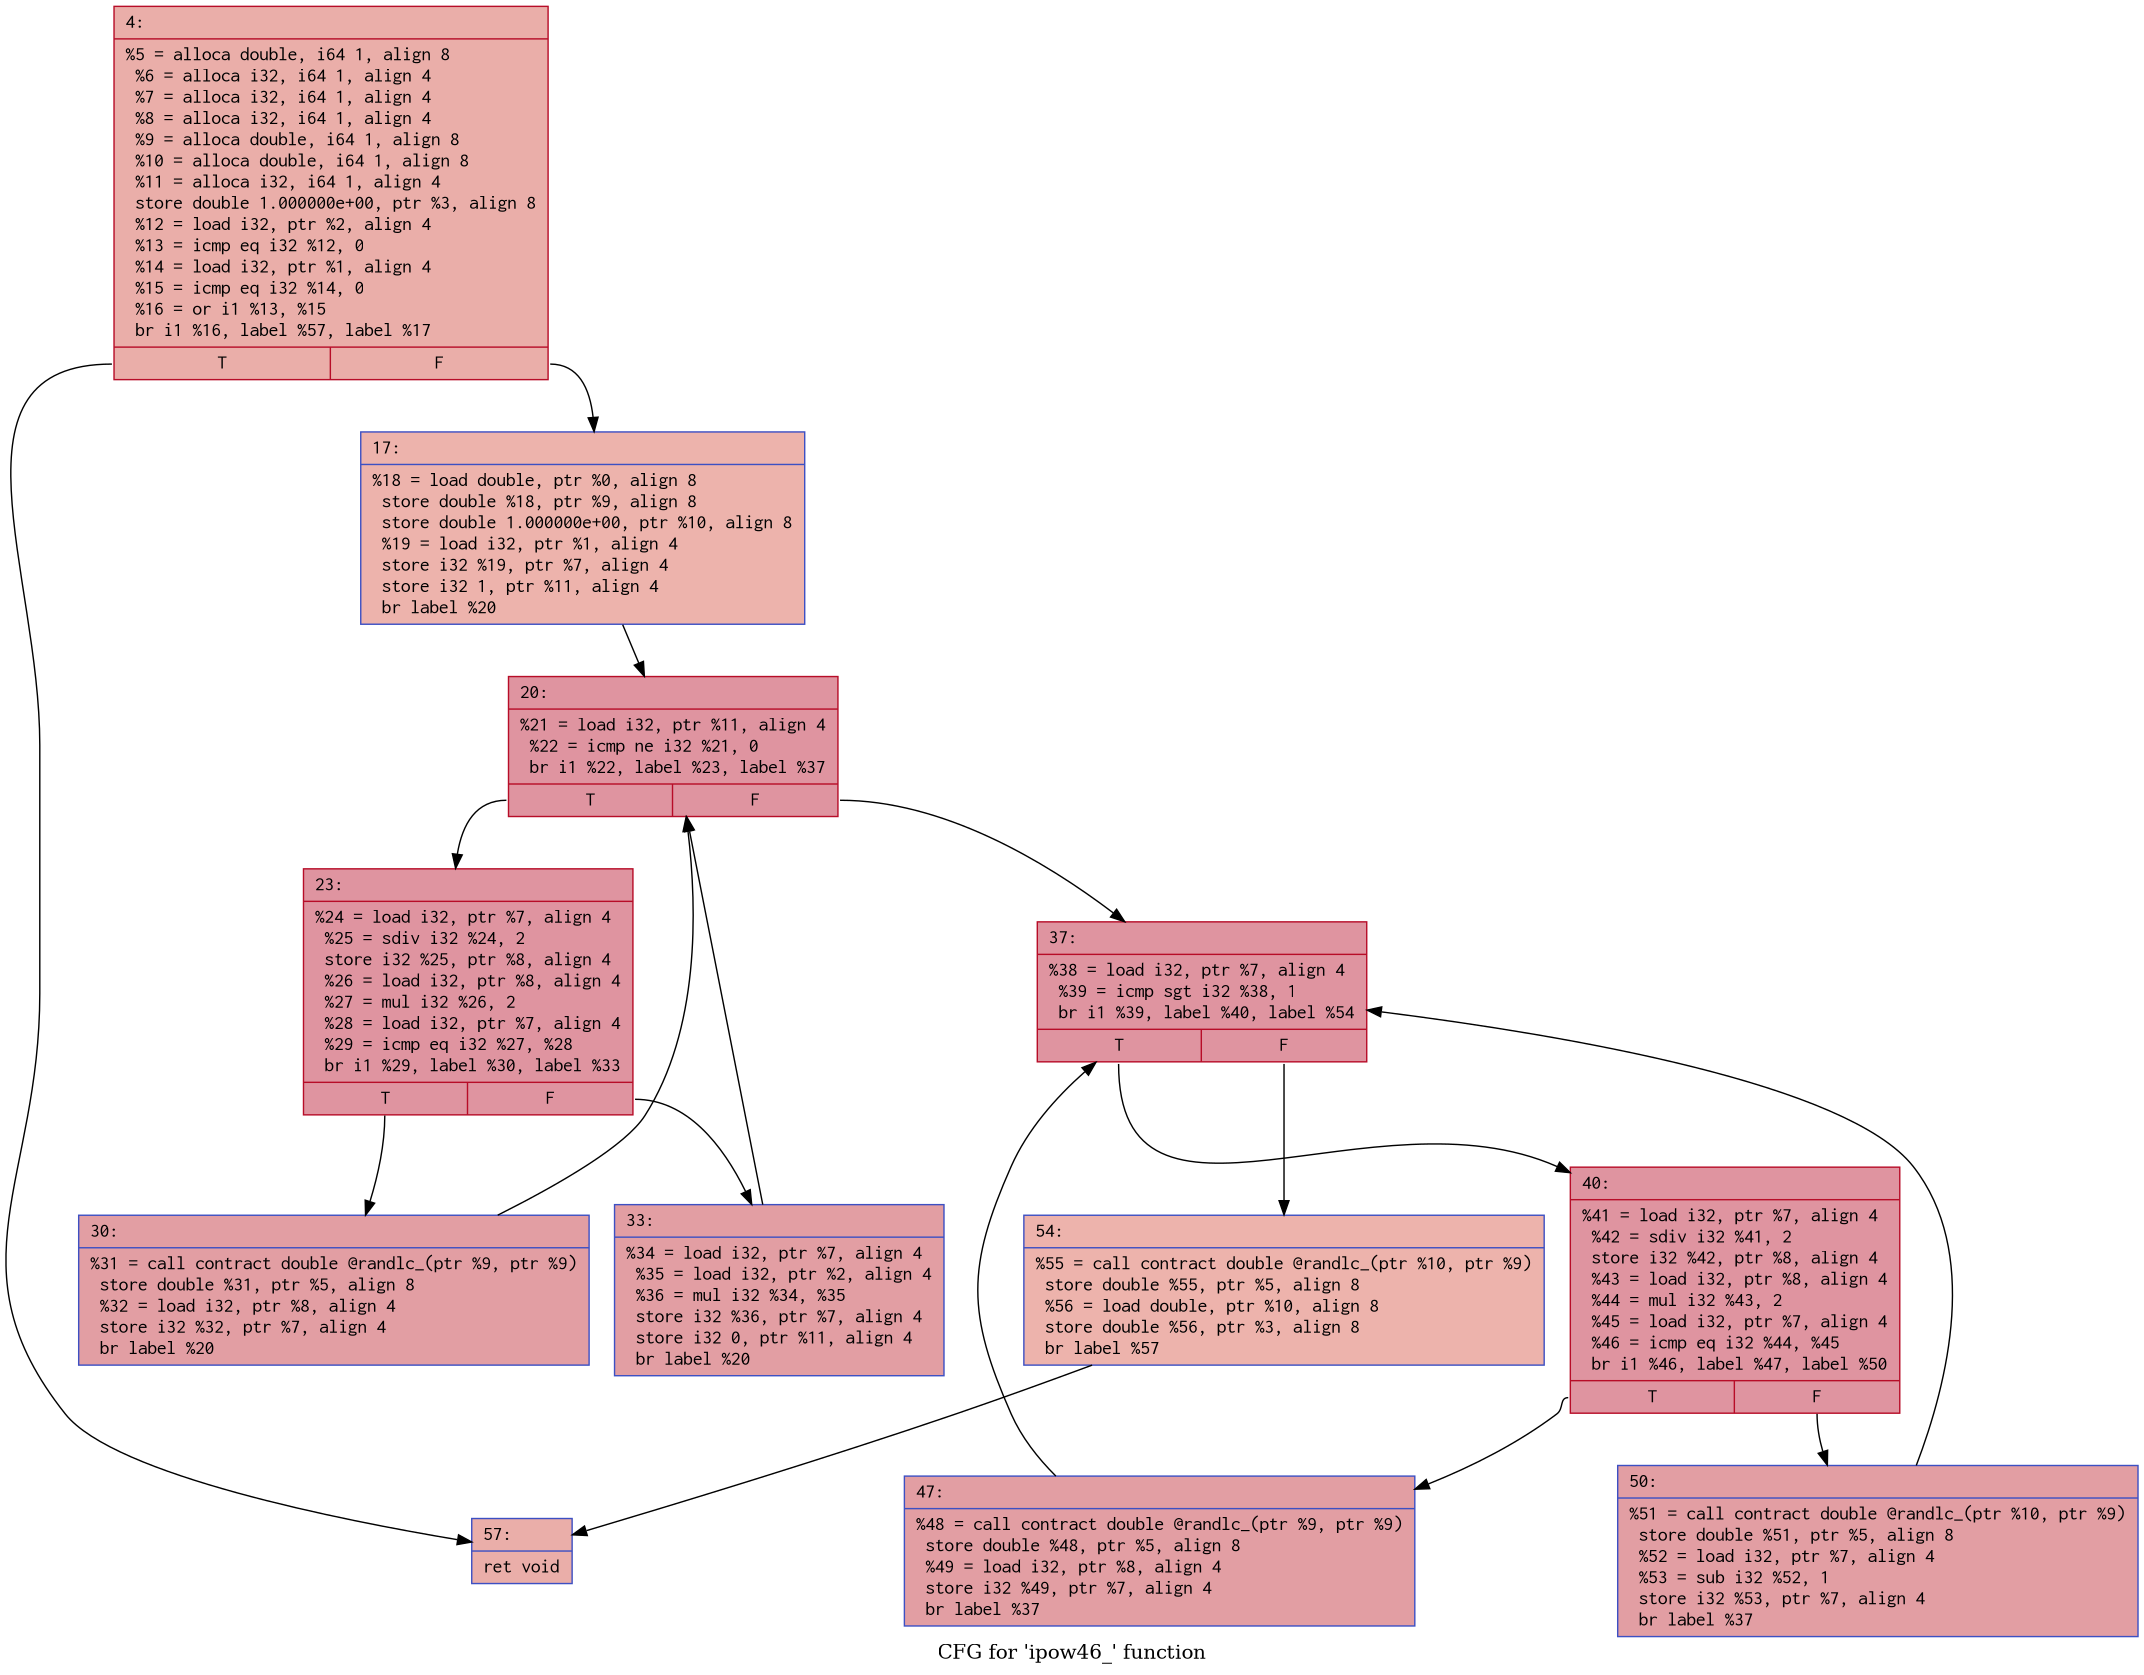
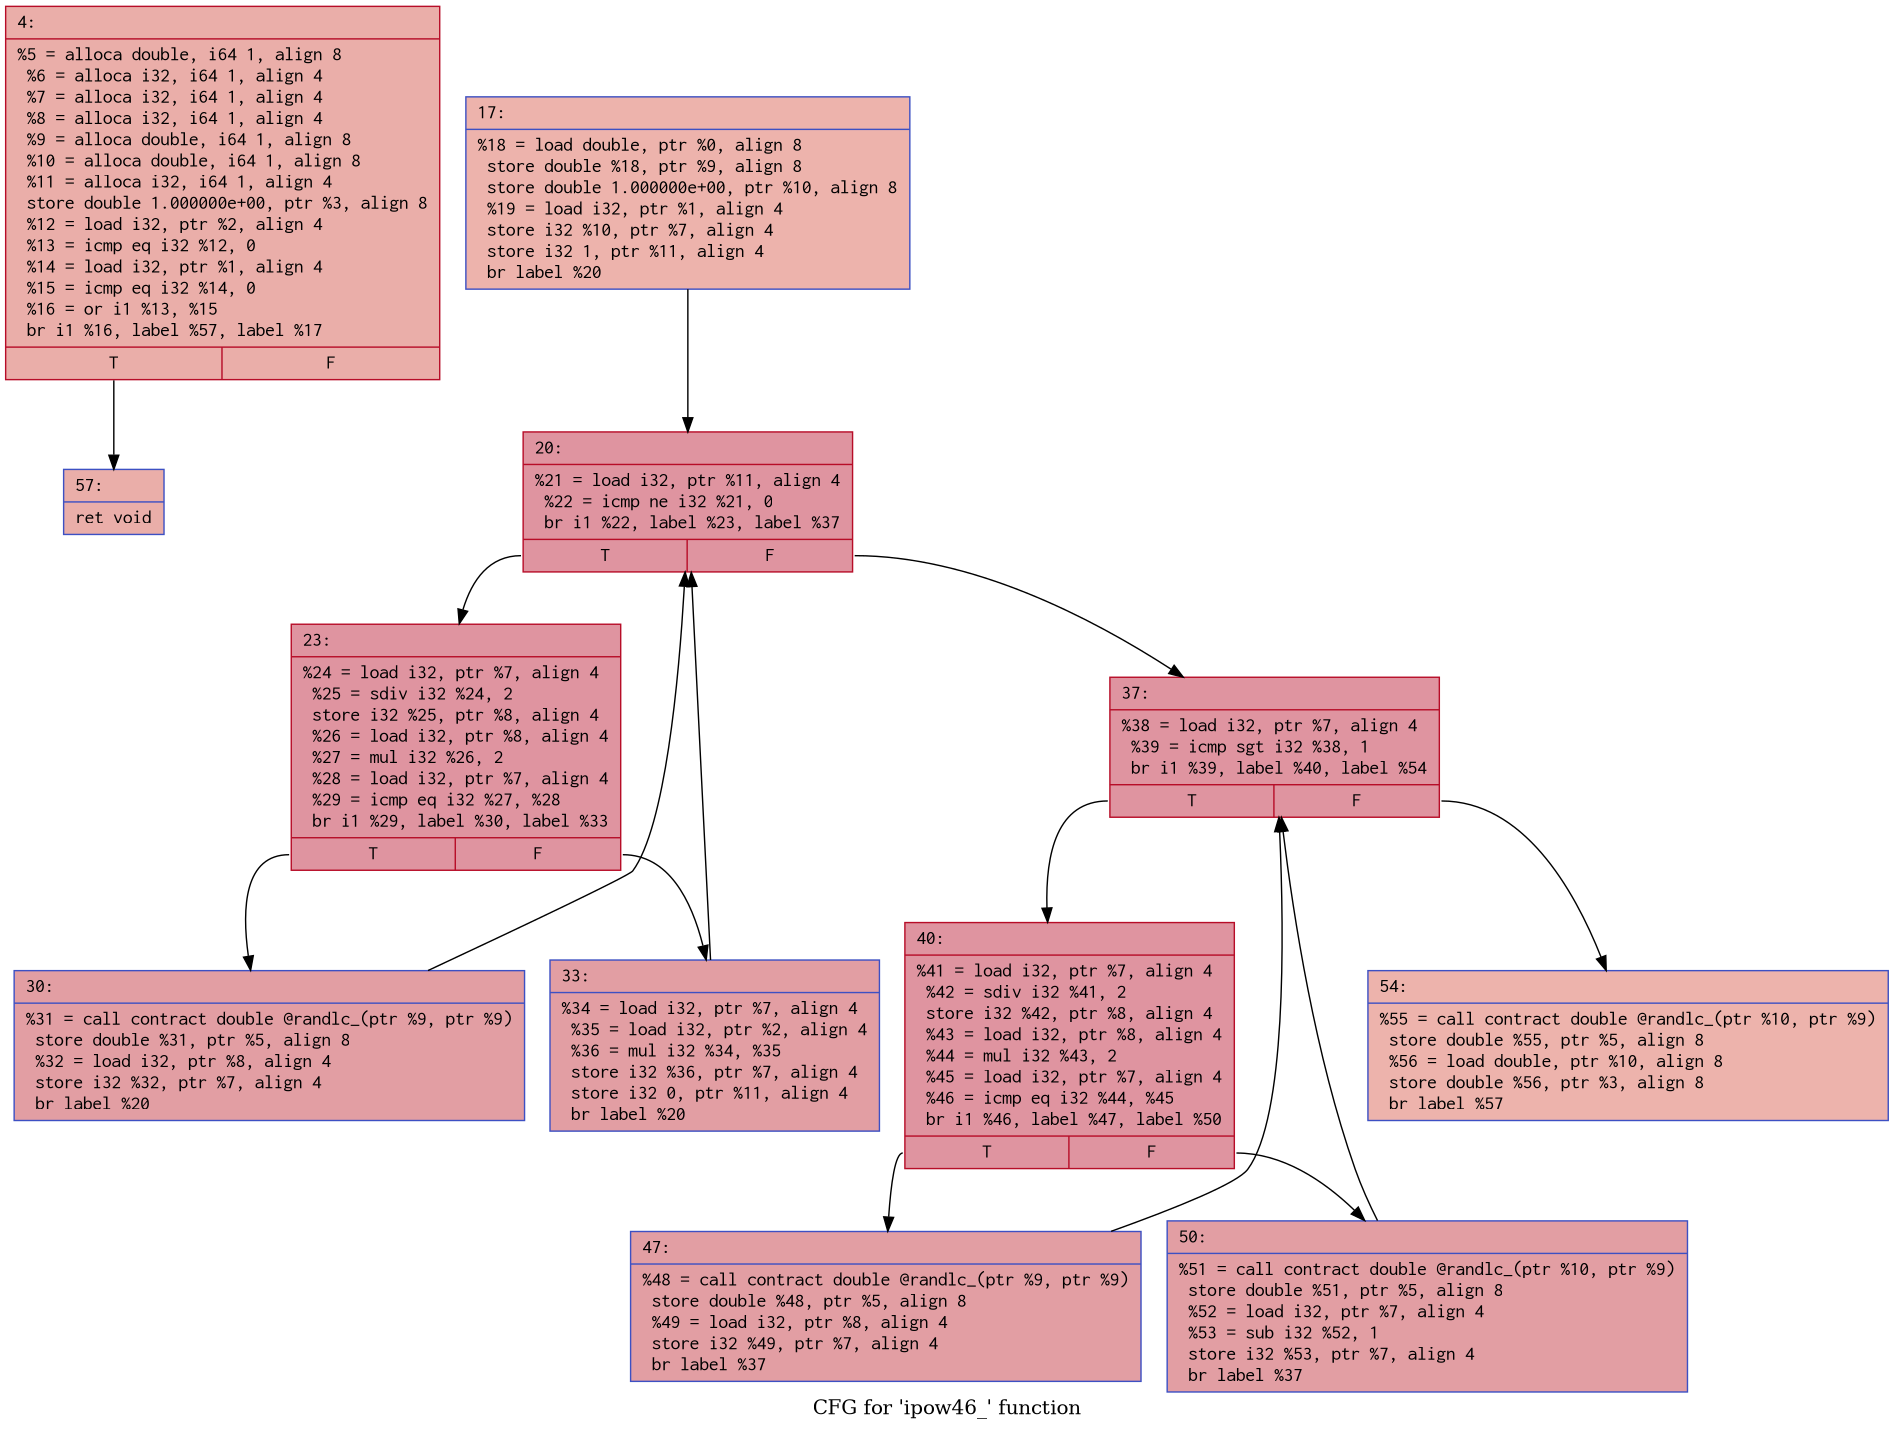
(582, 381) -> none
(521, 565) -> (626, 230)
(841, 1452) -> none
